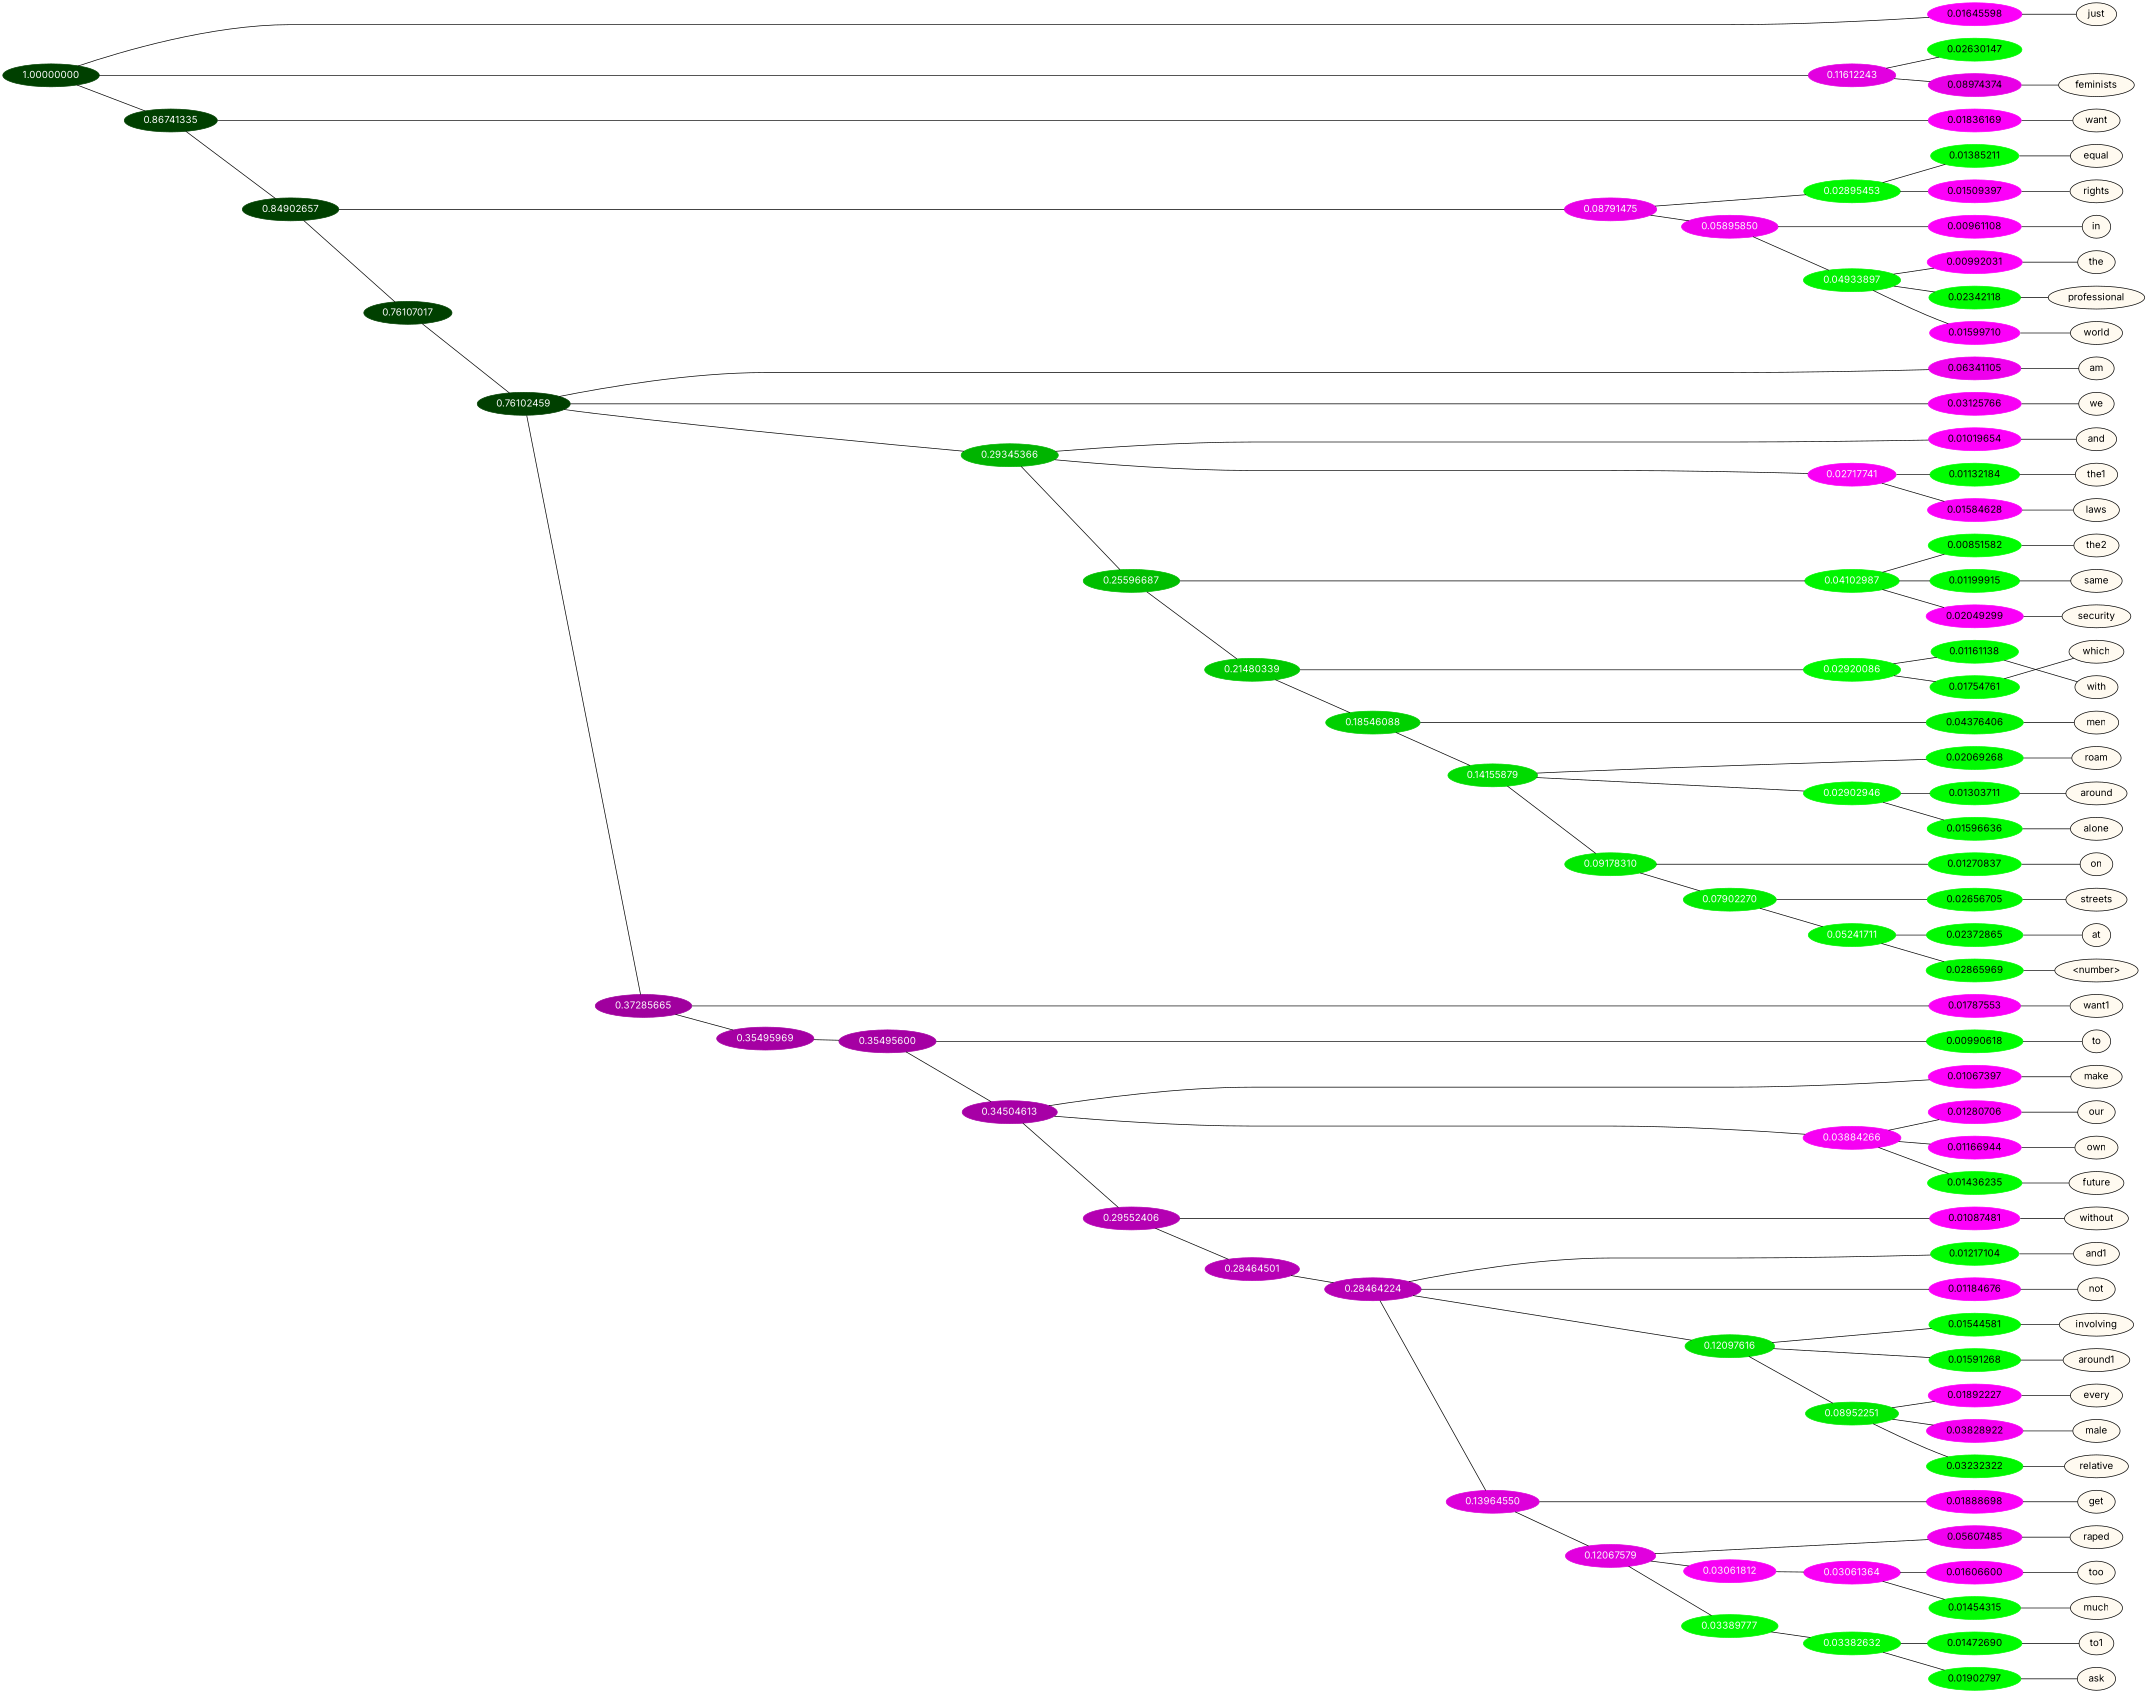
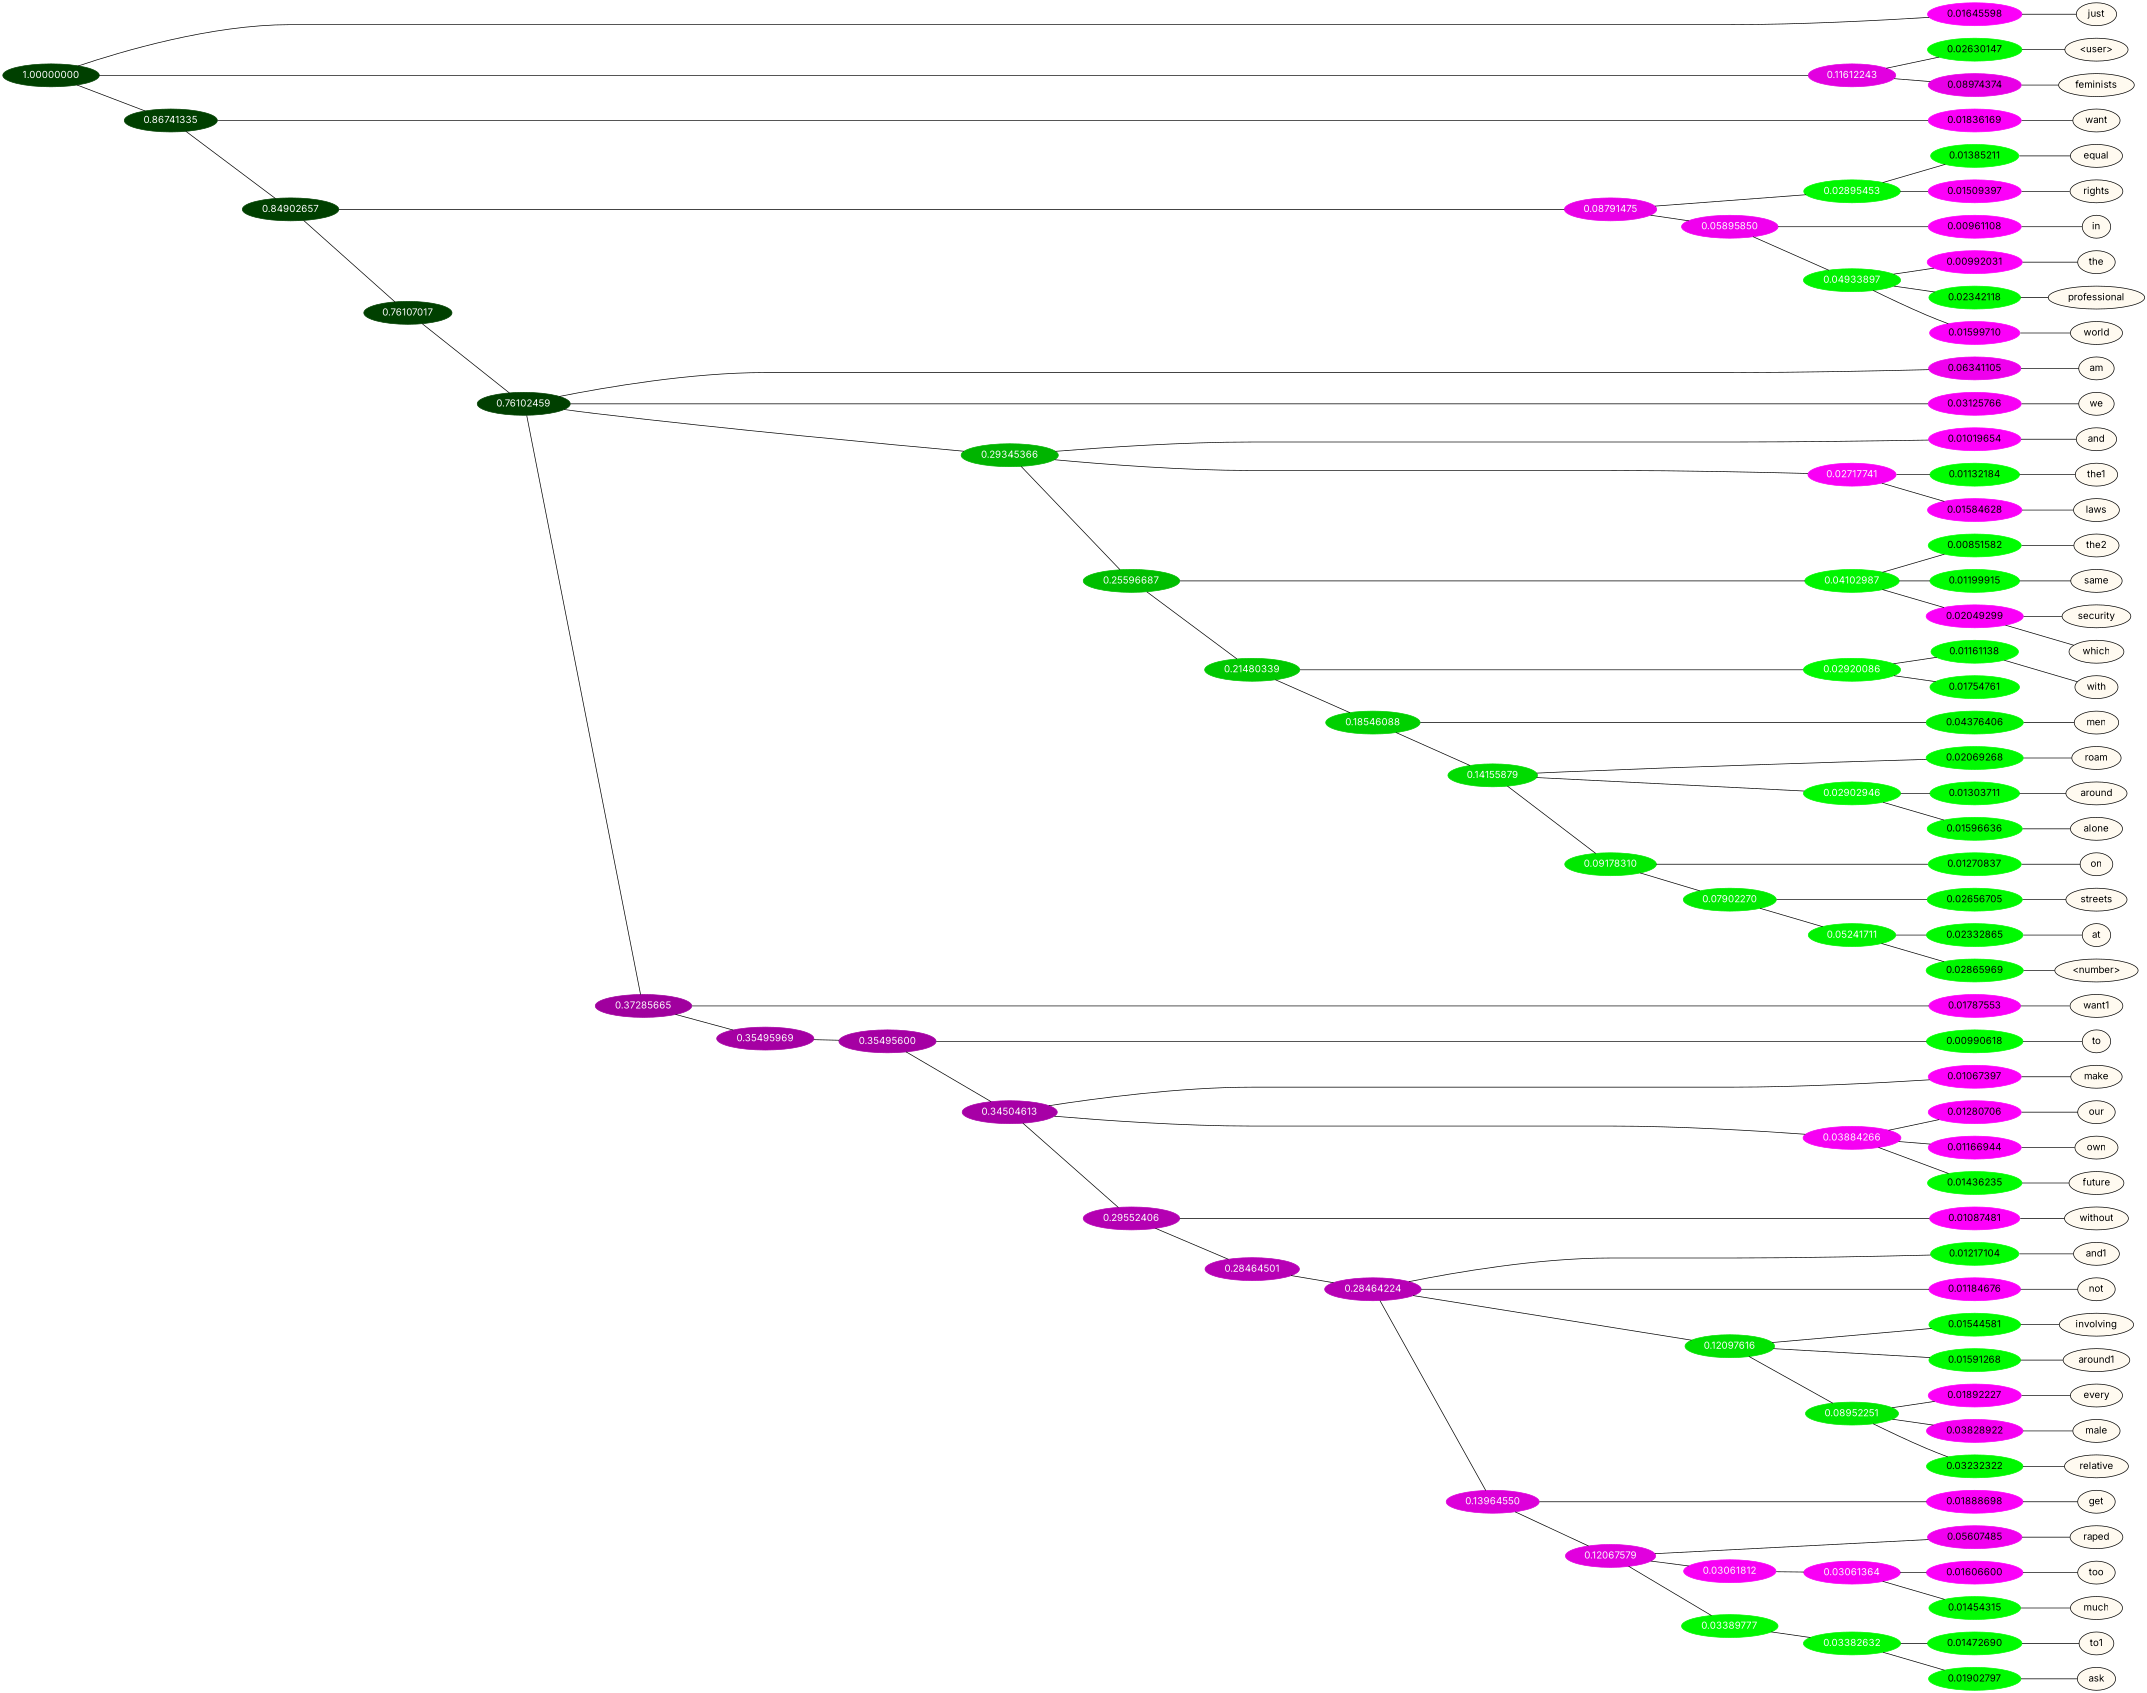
none -> (2096, 50)
(2044, 667) -> (2040, 635)
(1975, 935) -> (1975, 935)
